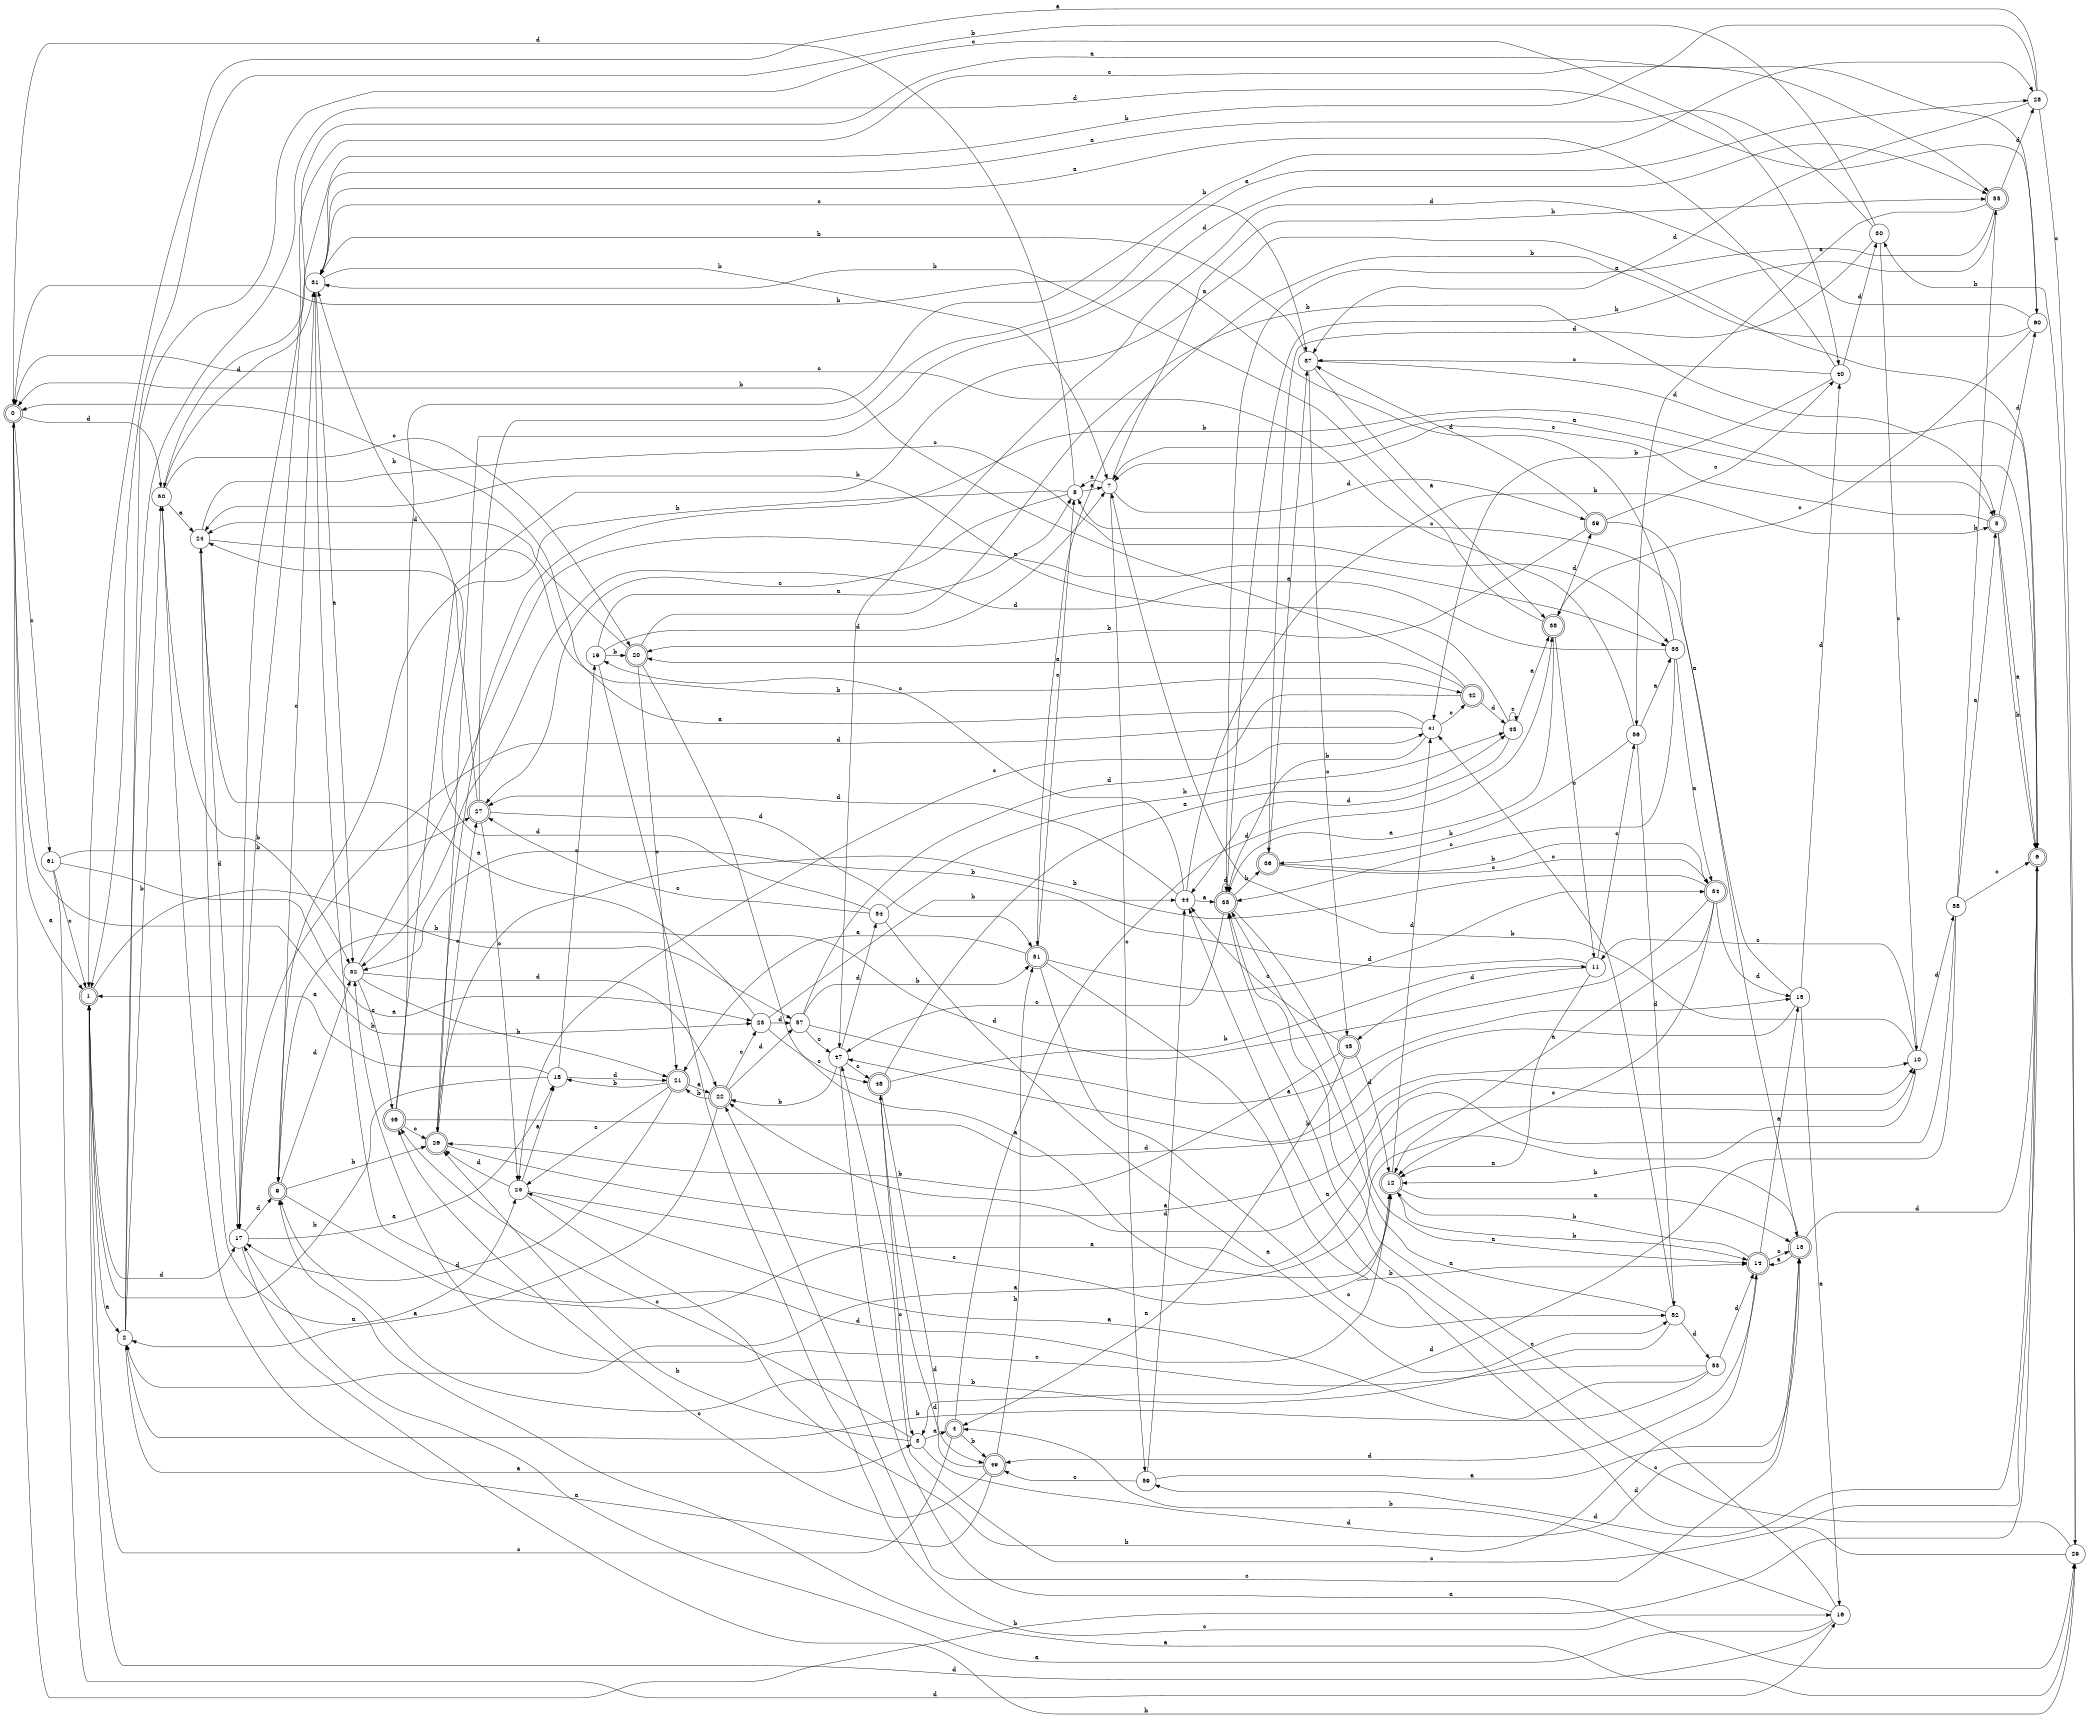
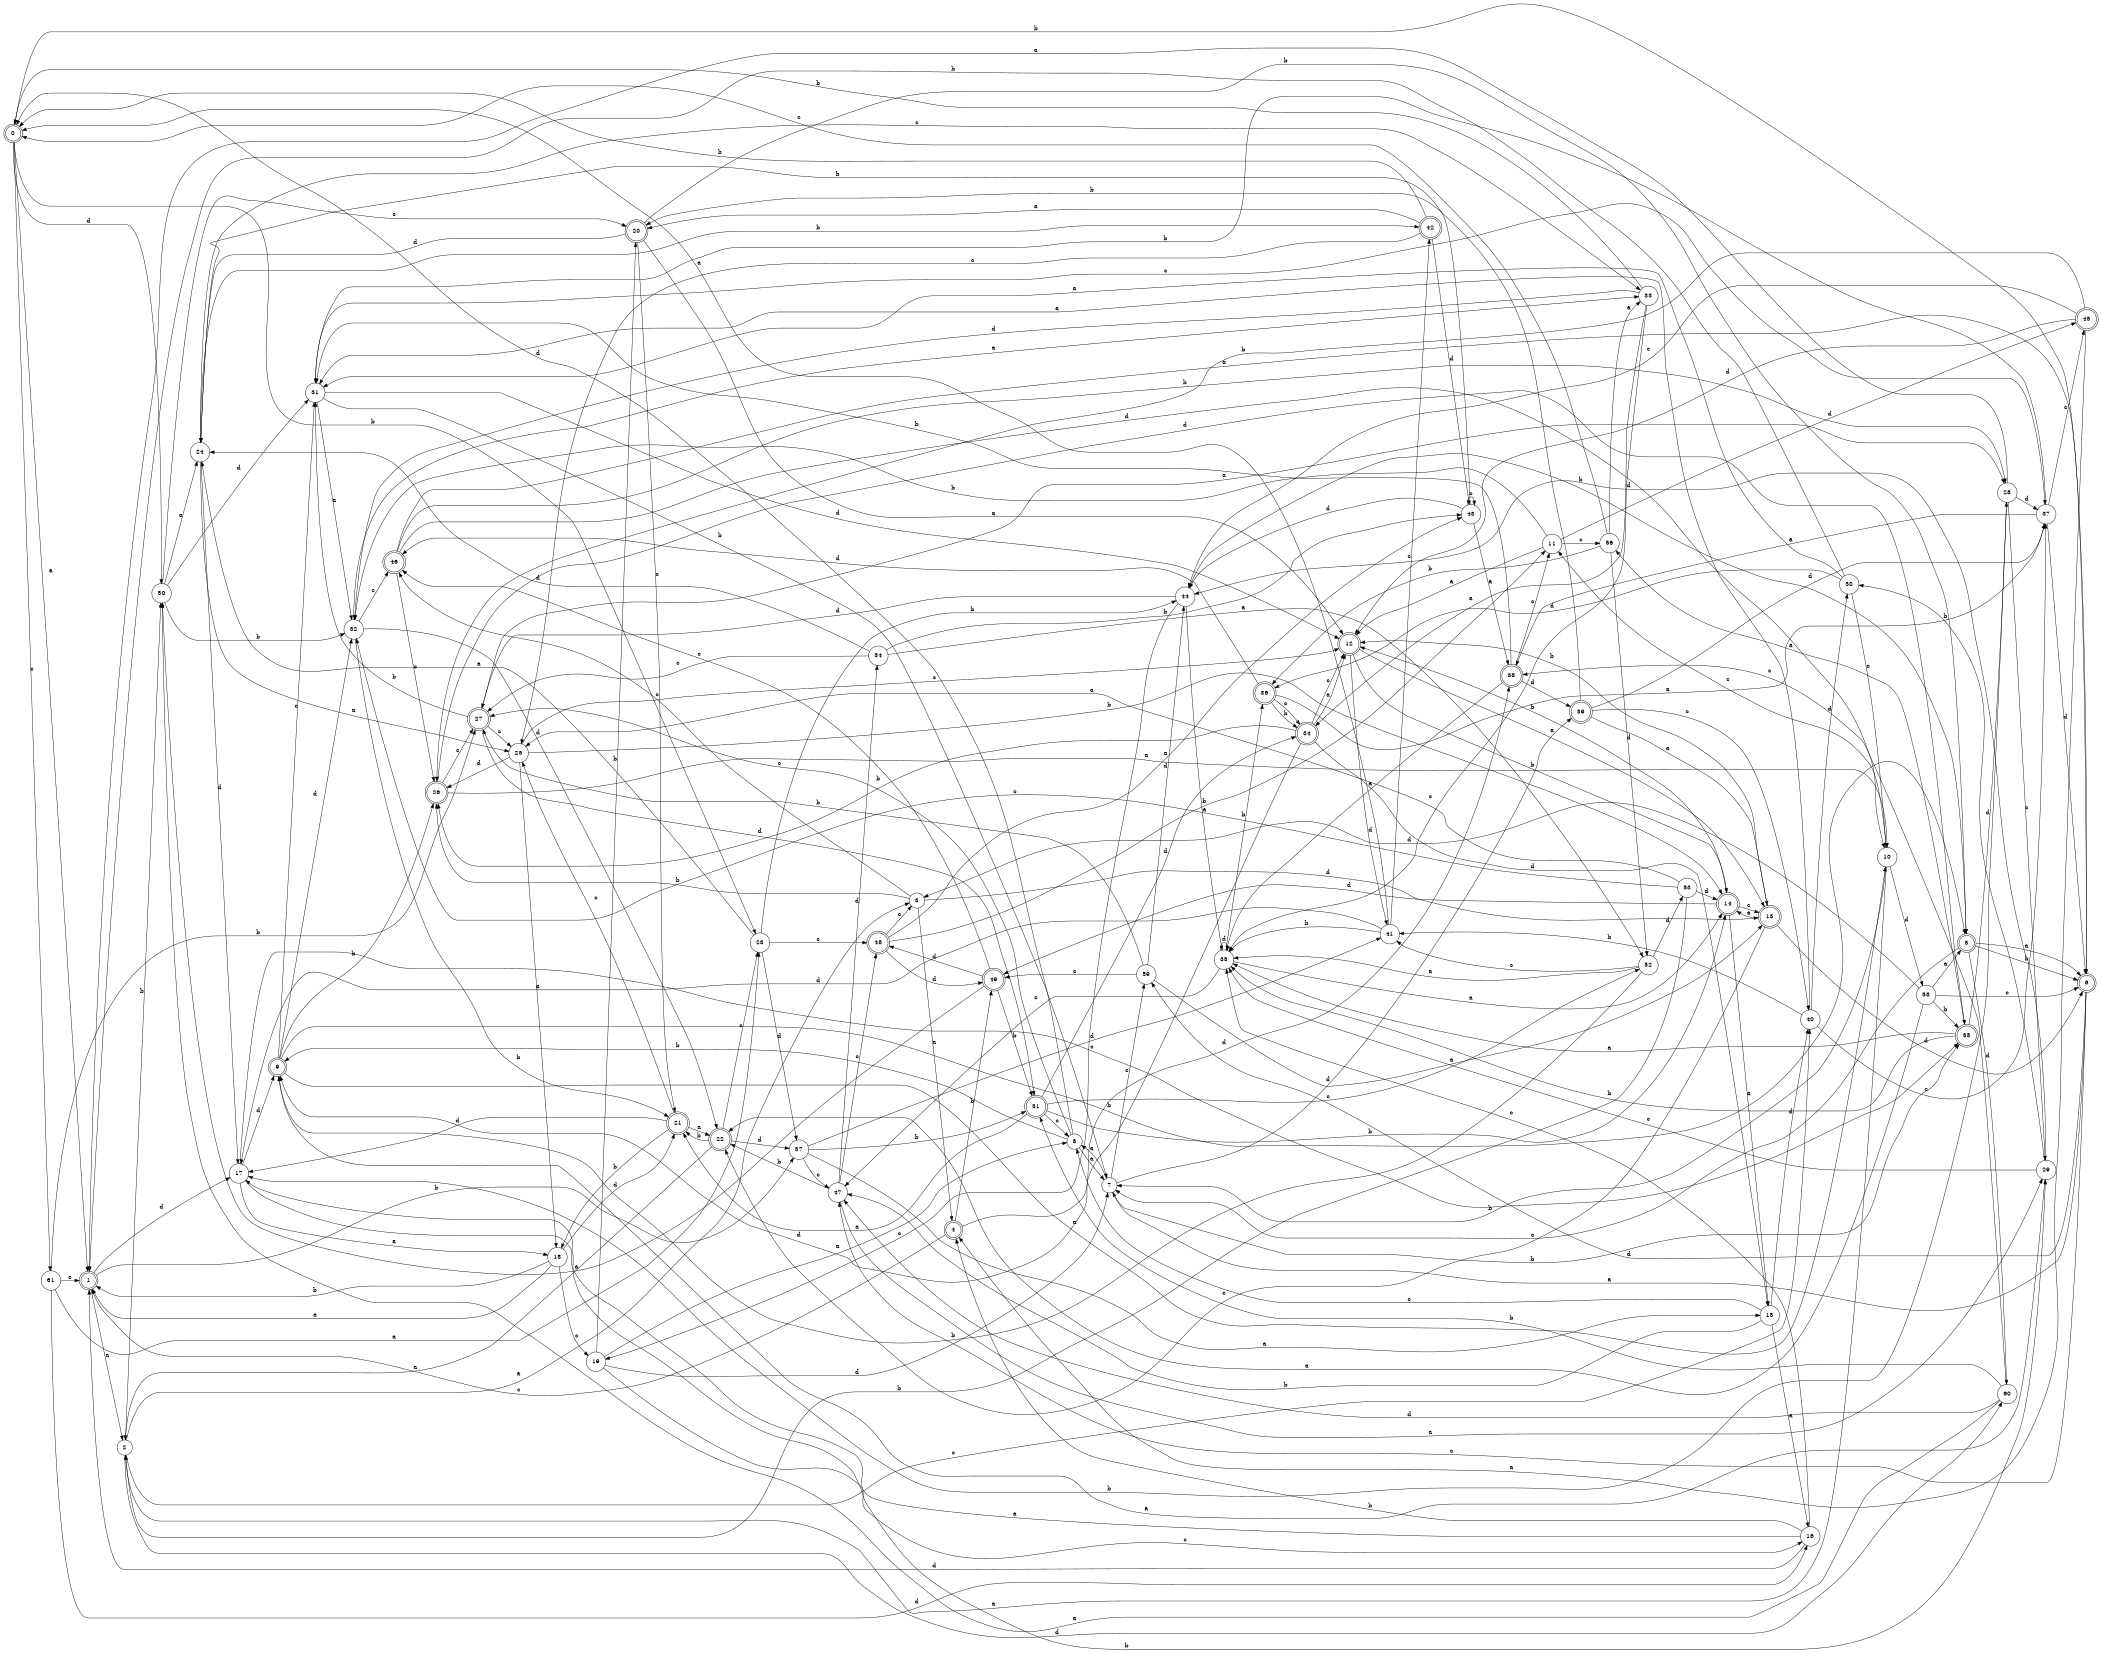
(985, 467) -> (1353, 1146)
none -> (859, 565)
none -> (858, 812)
(1226, 903) -> (1224, 960)
